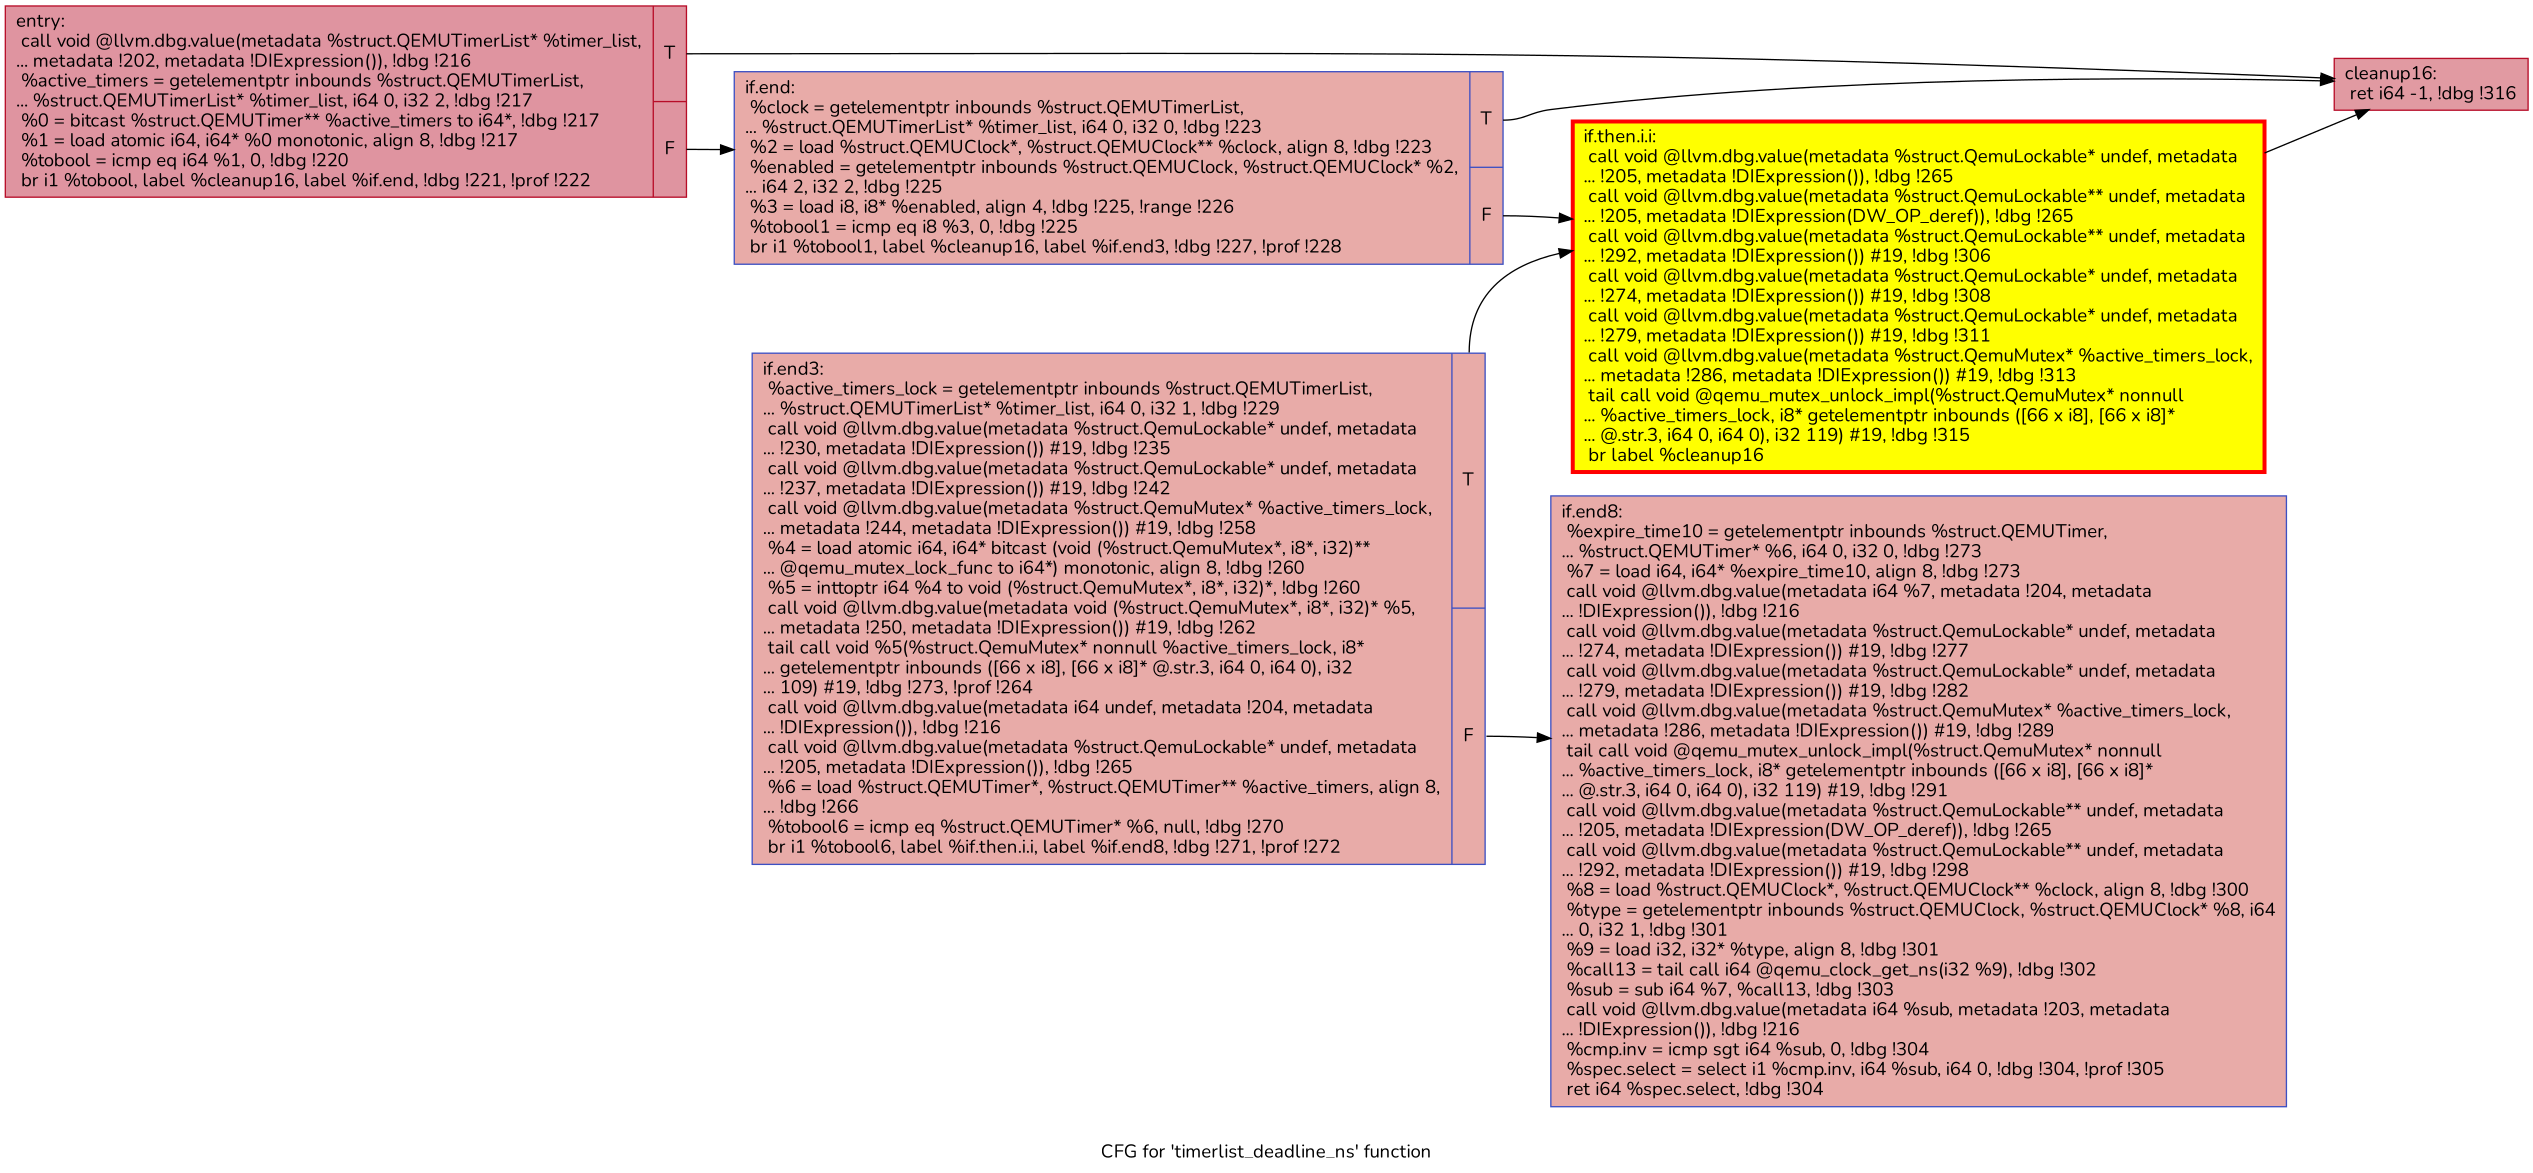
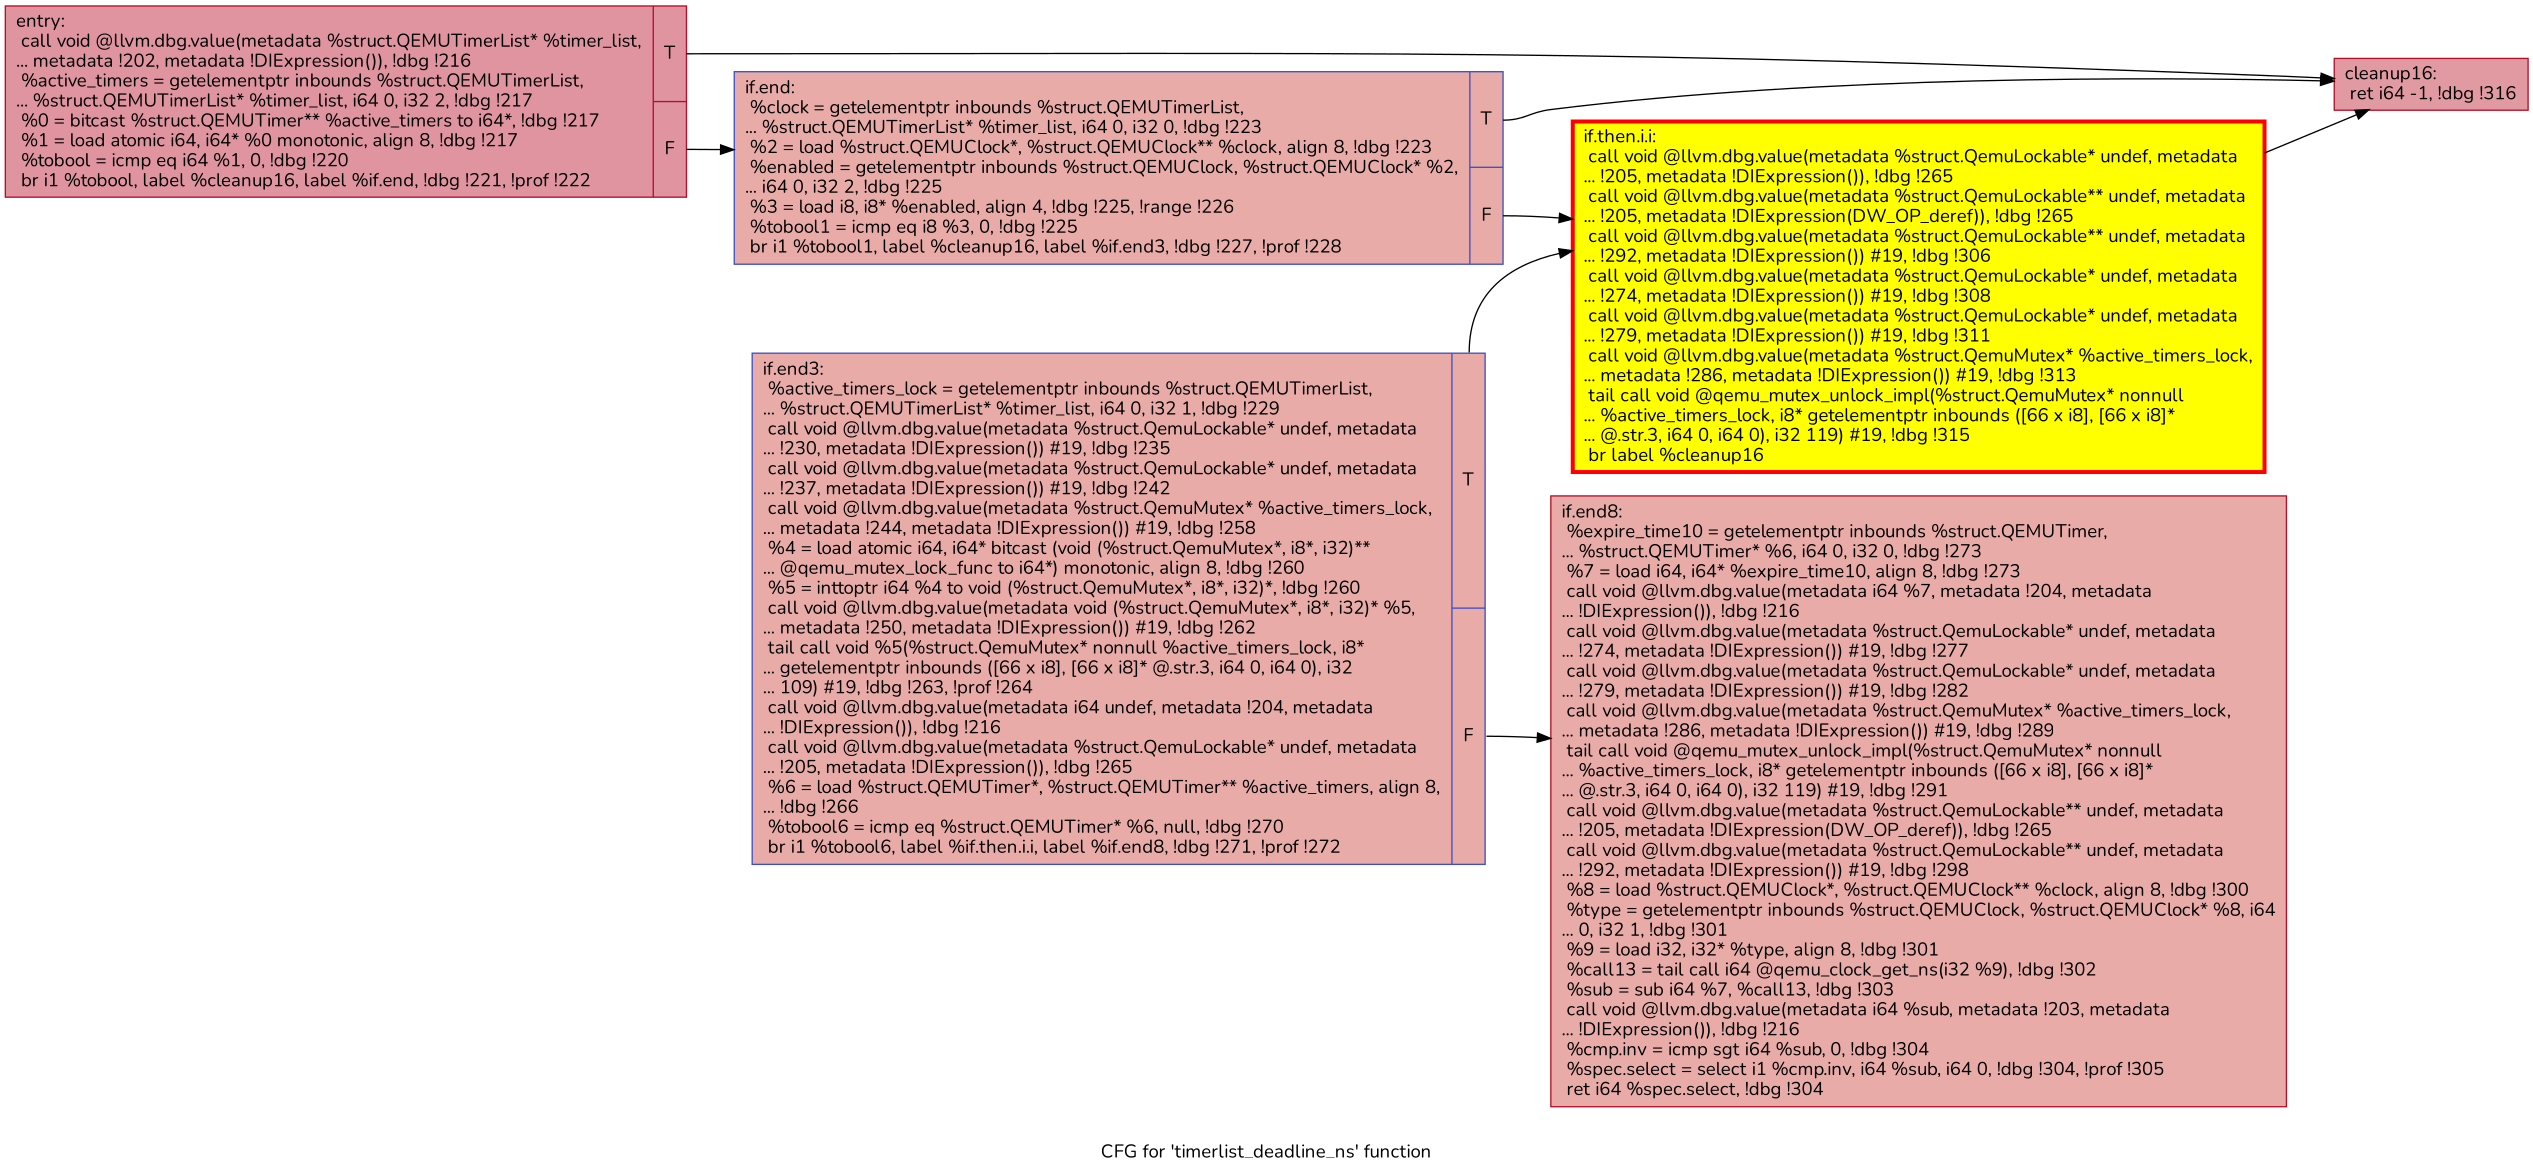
(844, 187) -> (844, 187)
(898, 688) -> (898, 688)
(1919, 801) -> (1919, 801)
